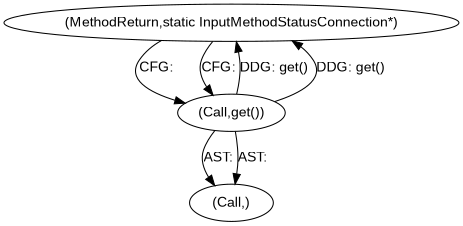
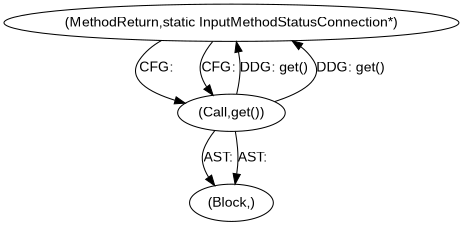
(231, 203) -> (231, 203)
